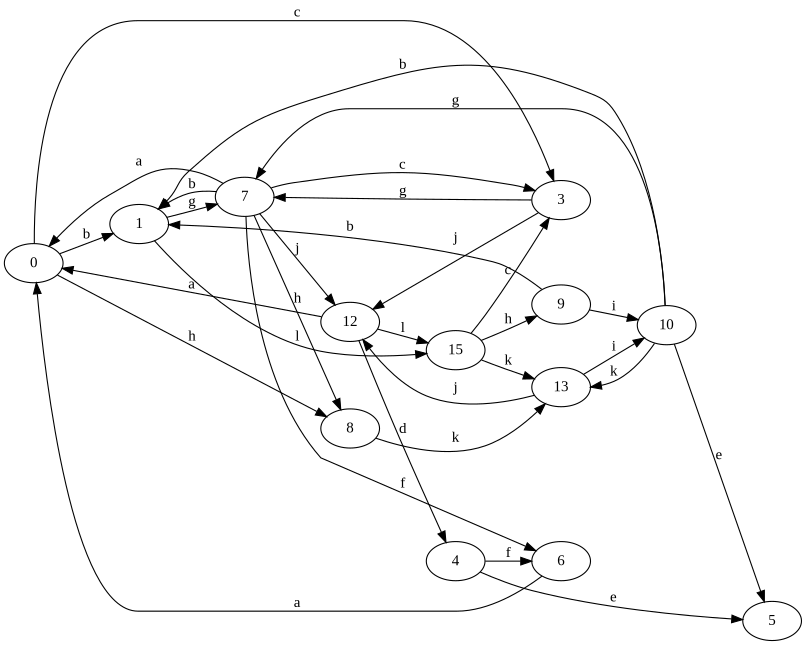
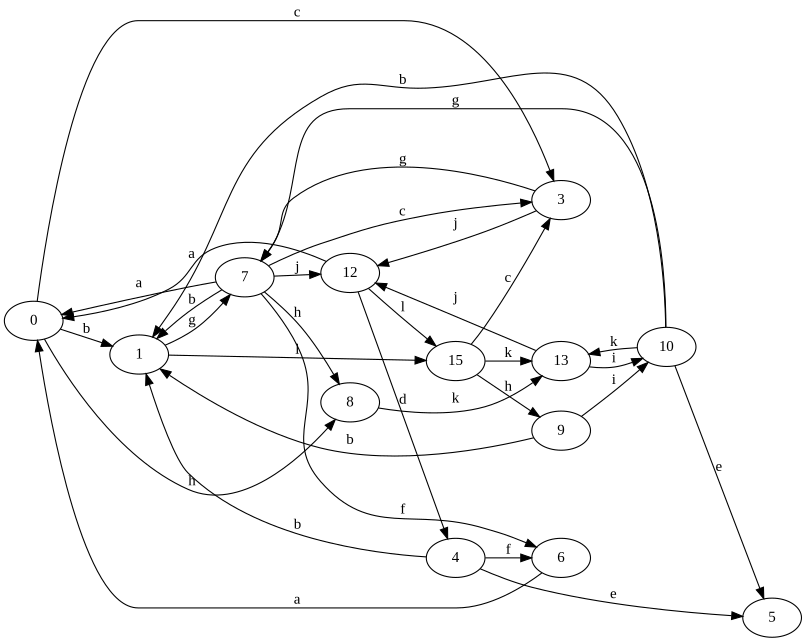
none -> (255, 517)
